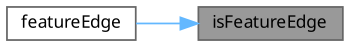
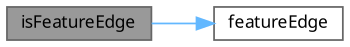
(158, 23) -> (174, 23)
